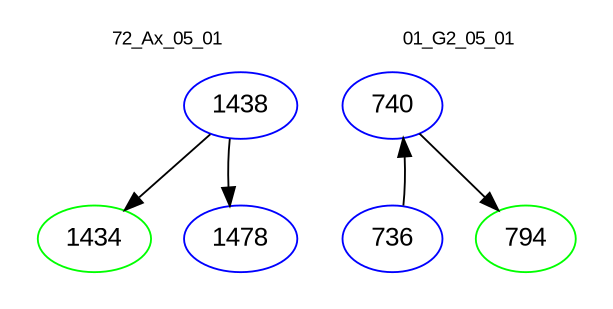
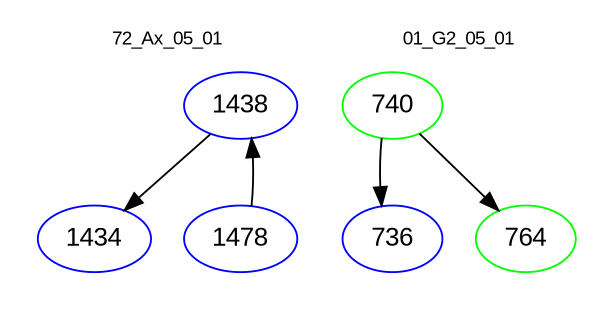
(392, 106) -> (392, 106)
(228, 163) -> (253, 182)
(405, 181) -> (380, 163)
(94, 239) -> (94, 239)
(526, 239) -> (526, 239)
